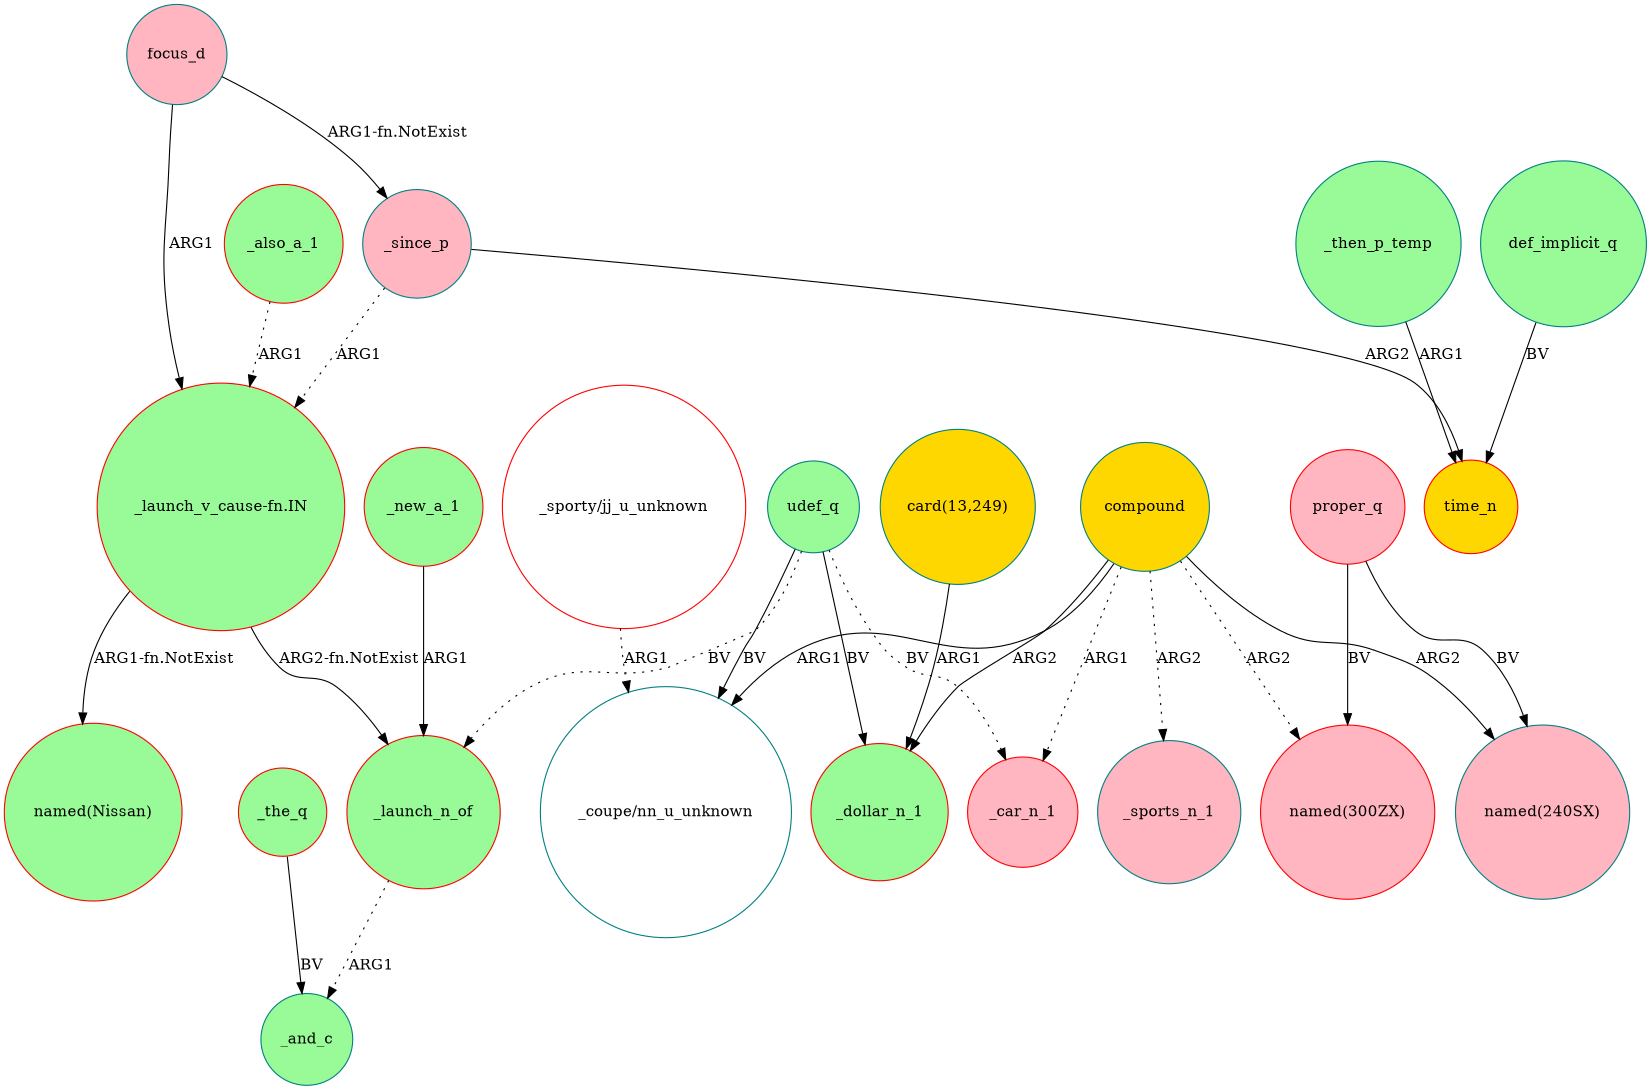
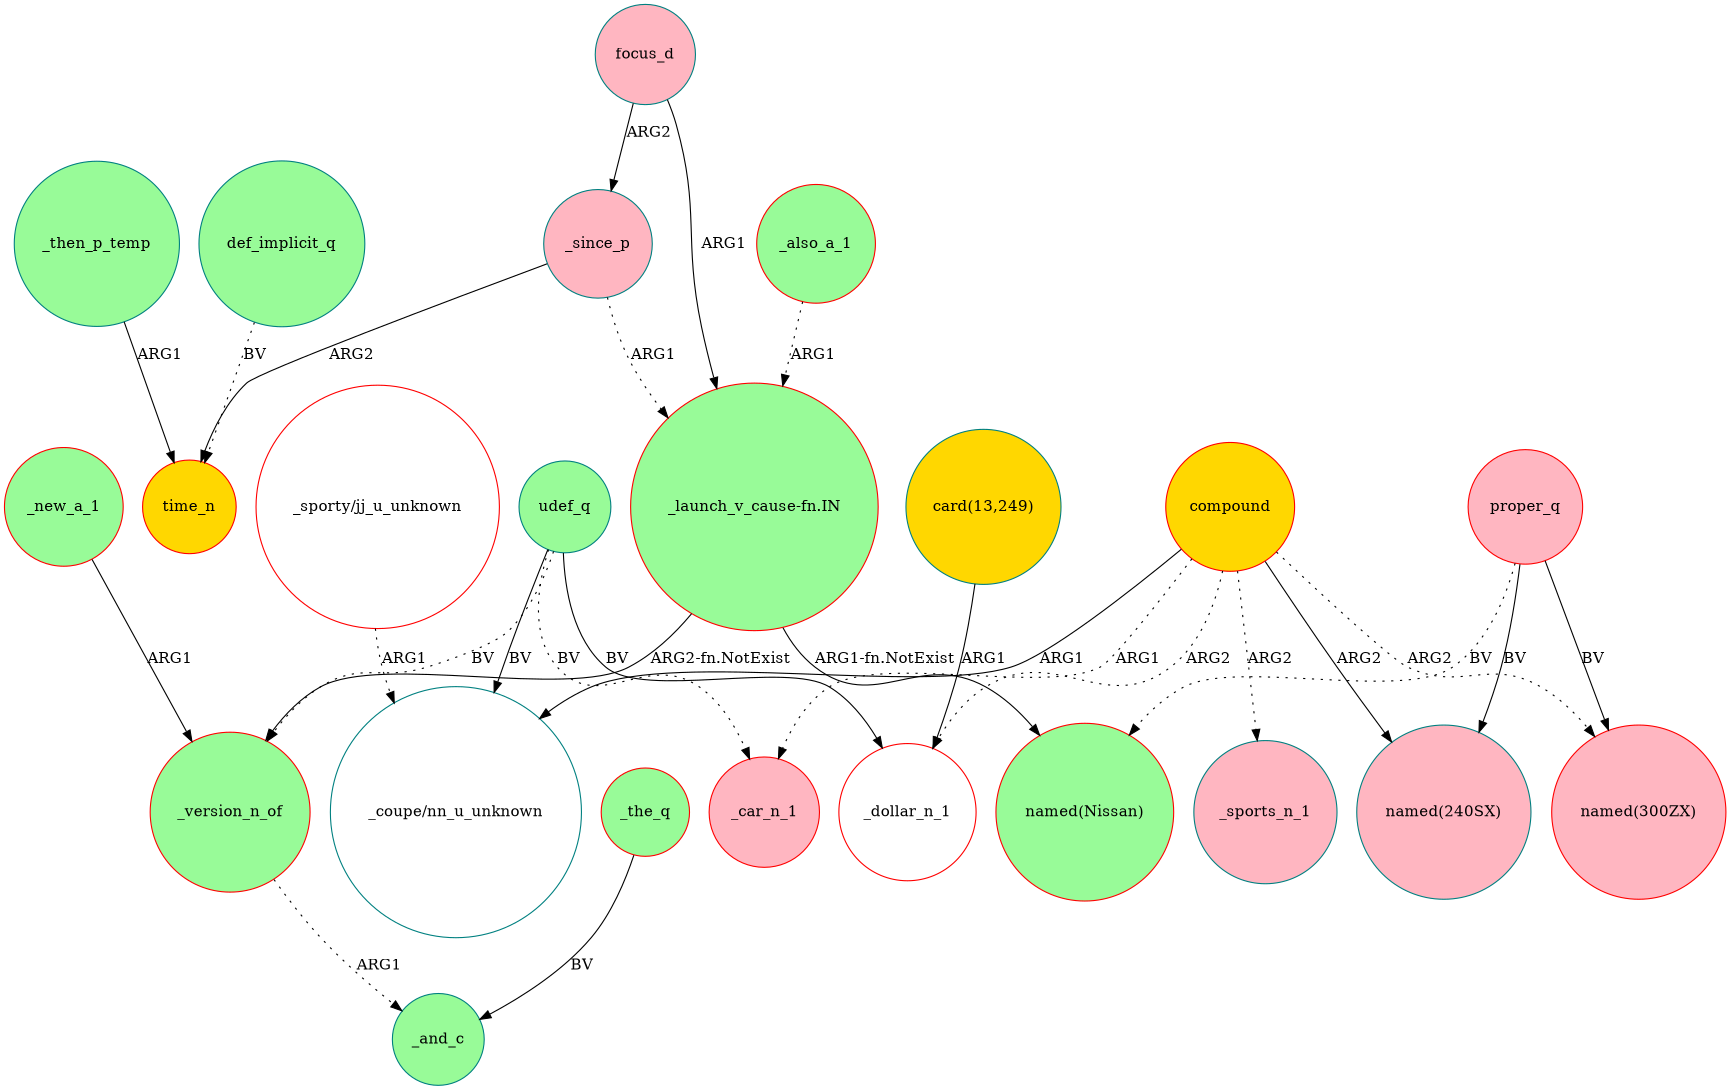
(398, 133) -> (649, 133)
(1513, 387) -> (231, 387)
(1145, 507) -> (1230, 507)
(1013, 652) -> (1099, 683)
none -> (1361, 681)
(424, 812) -> (230, 812)
(880, 812) -> (907, 812)
